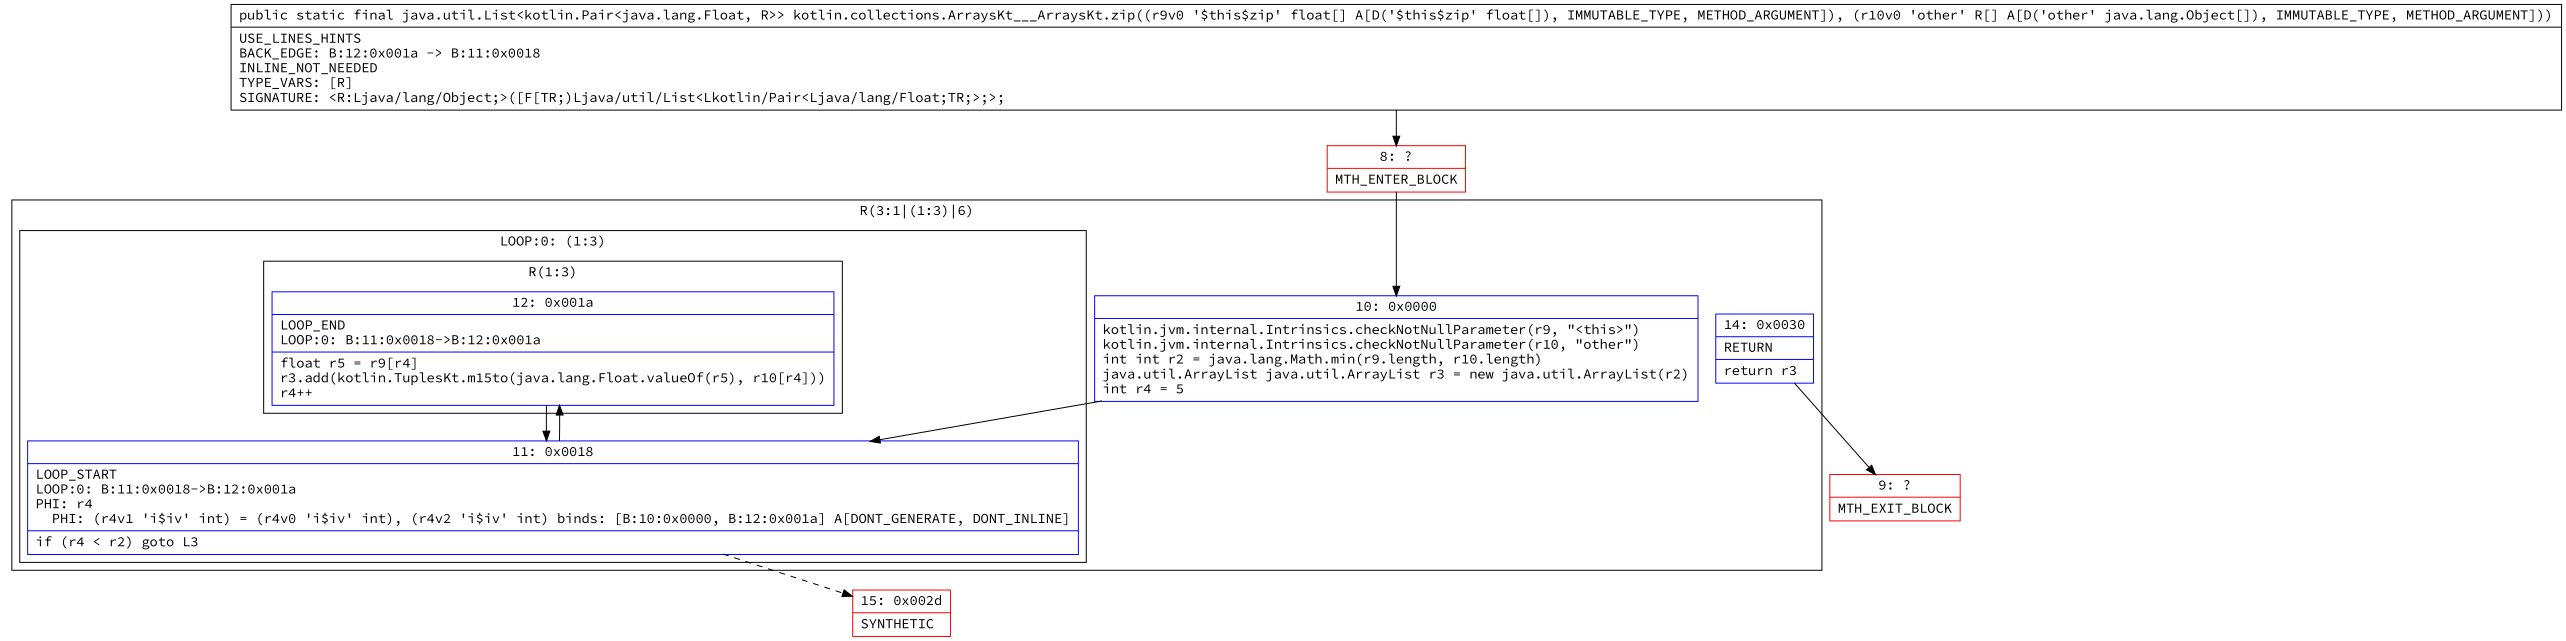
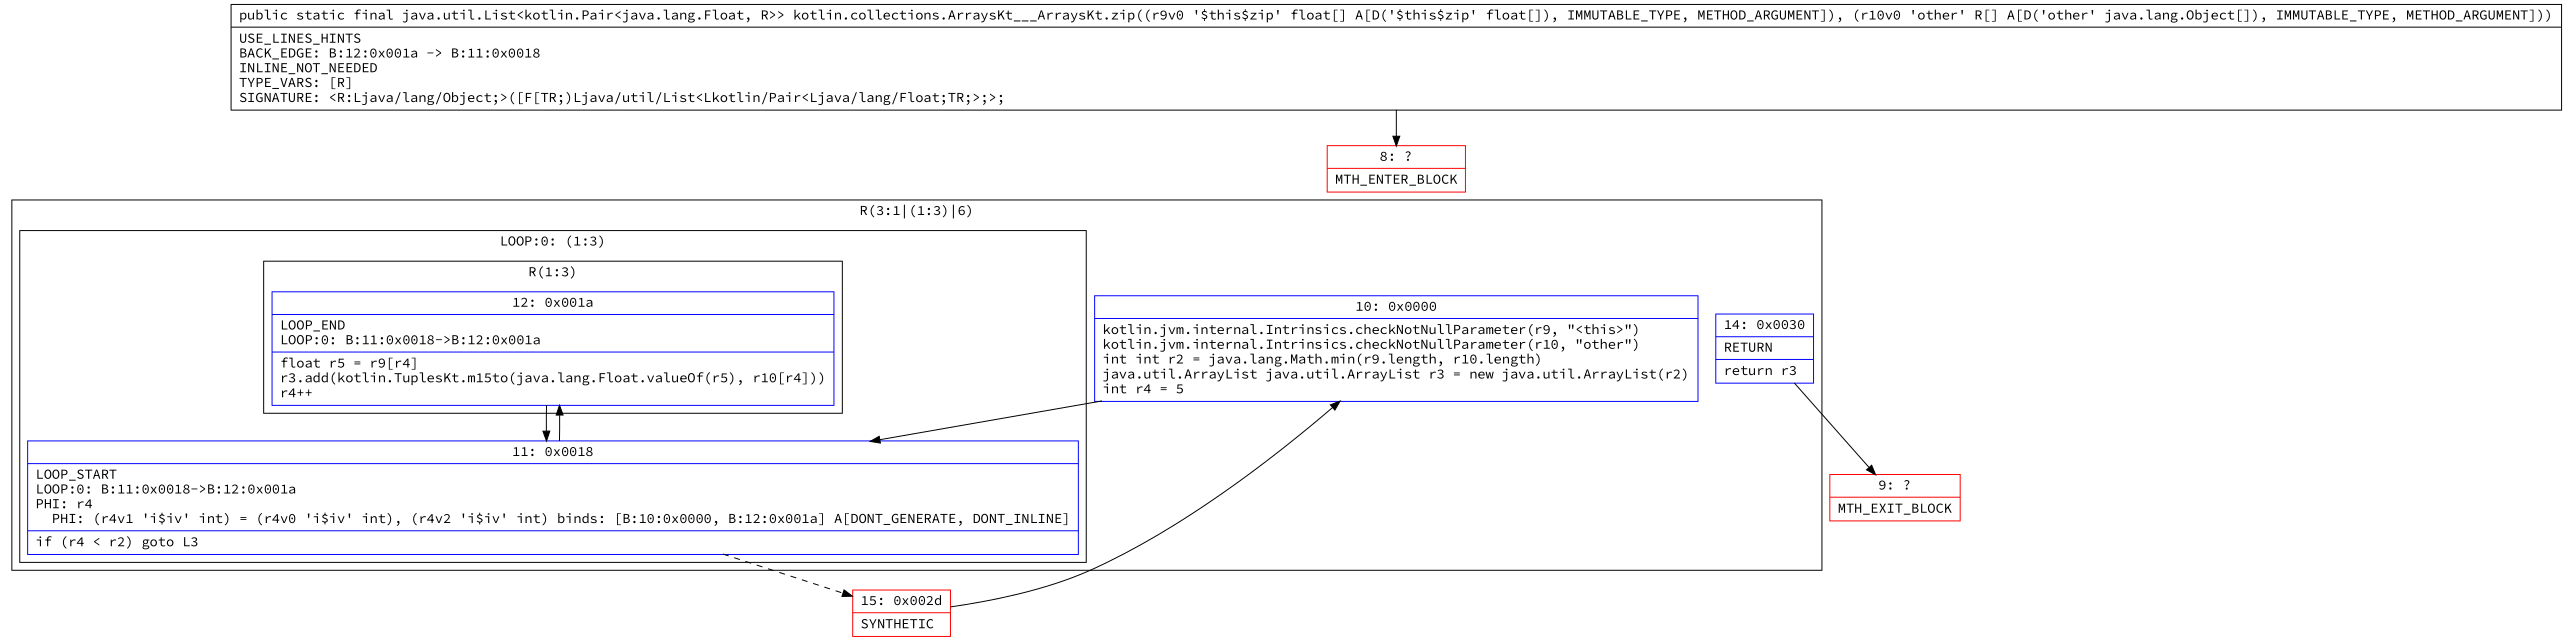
(1396, 239) -> (1156, 536)
